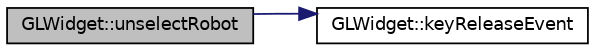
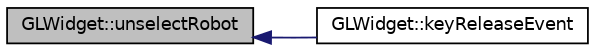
(276, 14) -> (294, 38)
